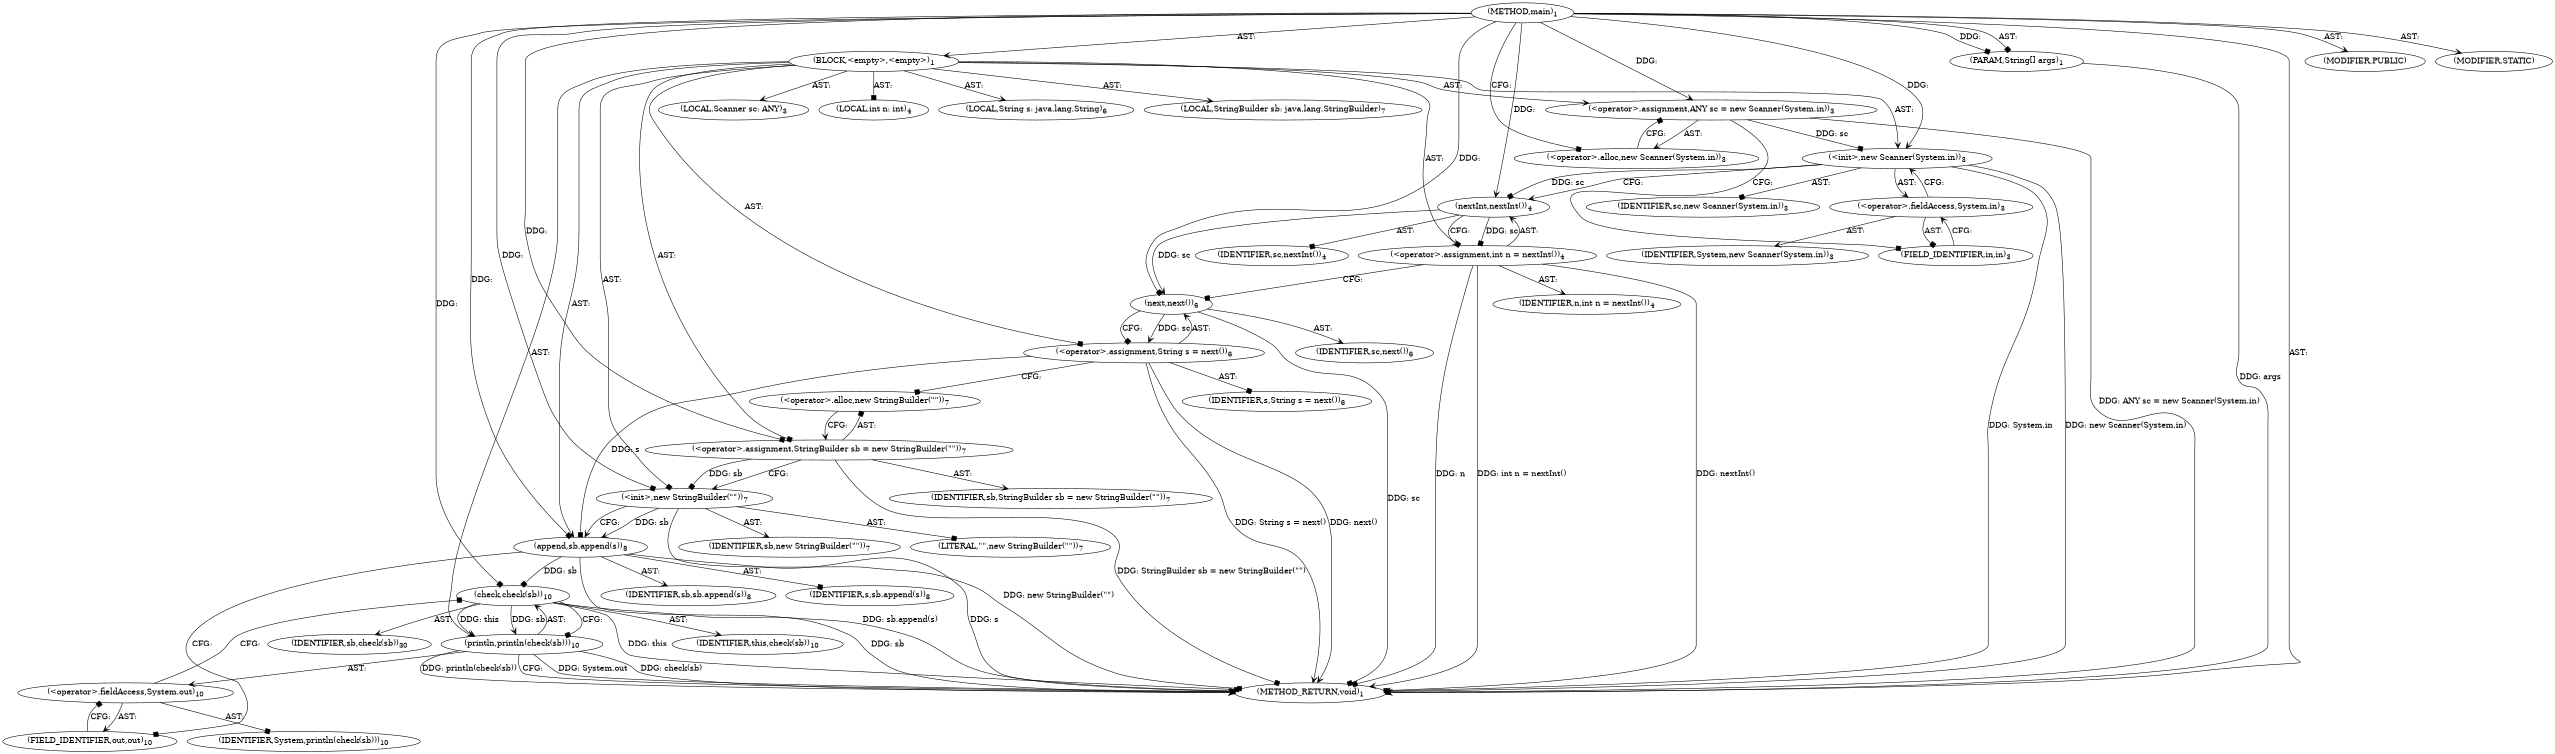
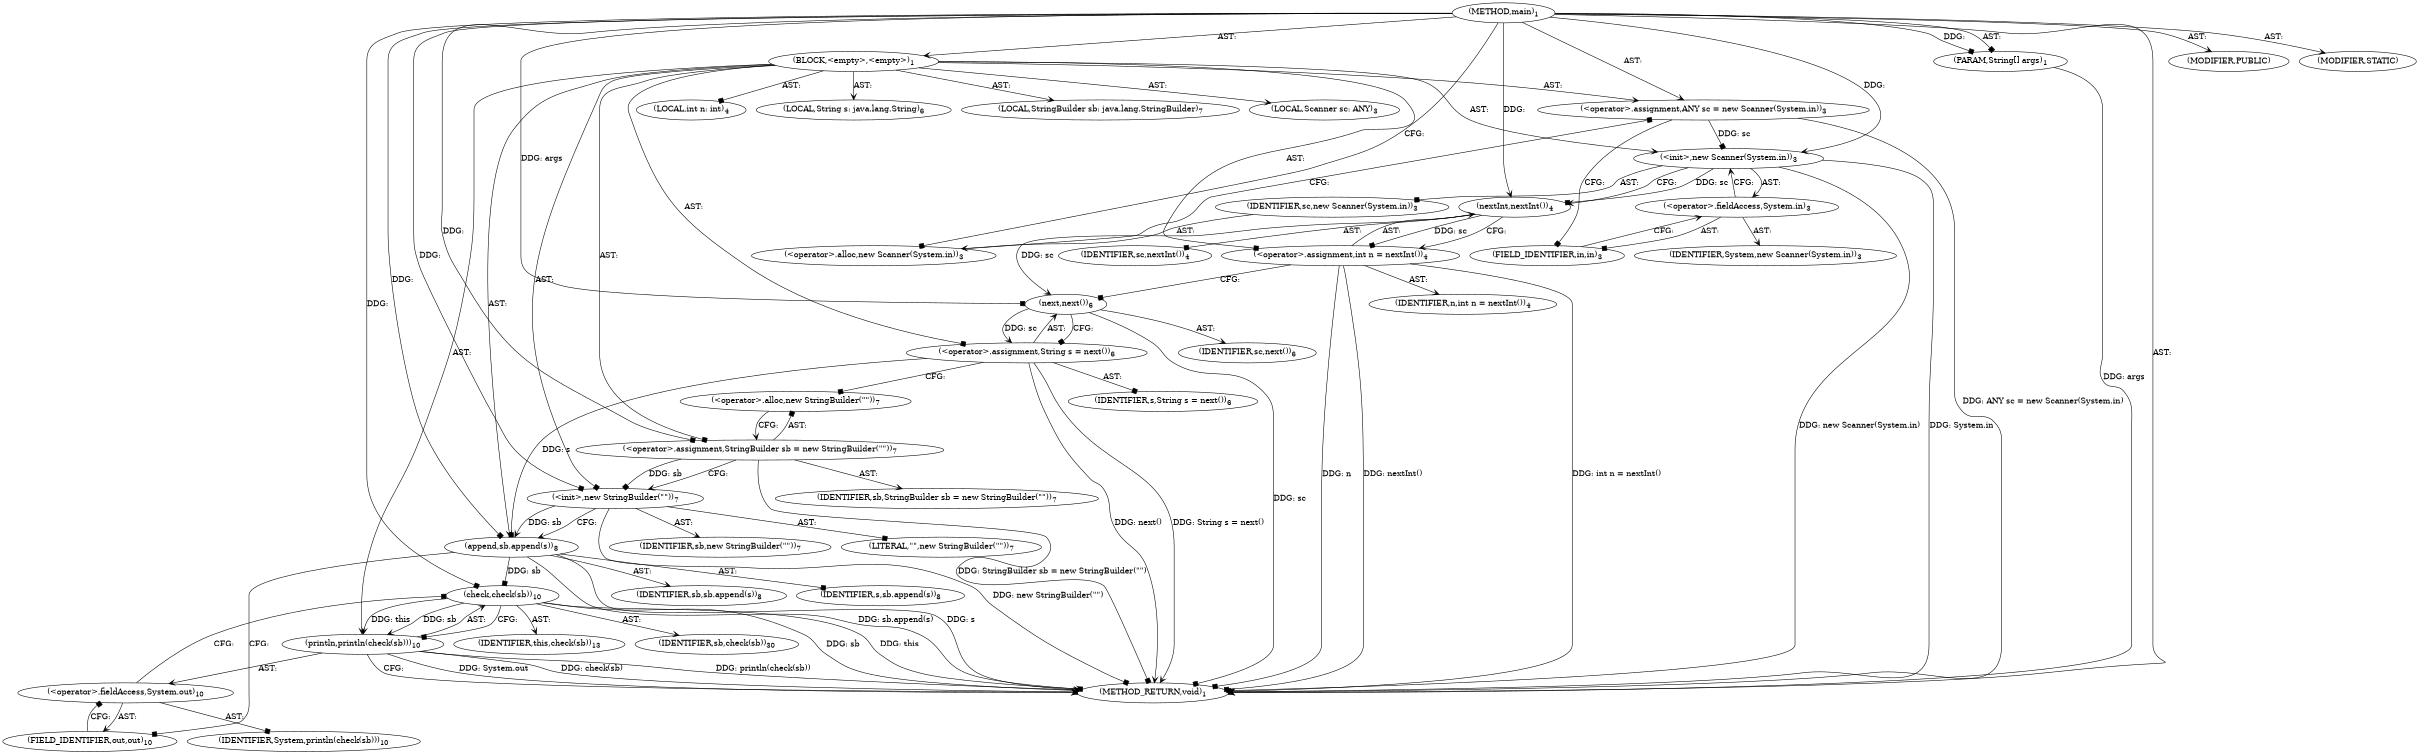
(1648, 61) -> (1634, 61)
(1679, 133) -> (1112, 242)
(1471, 159) -> (542, 159)
(815, 643) -> (596, 643)
